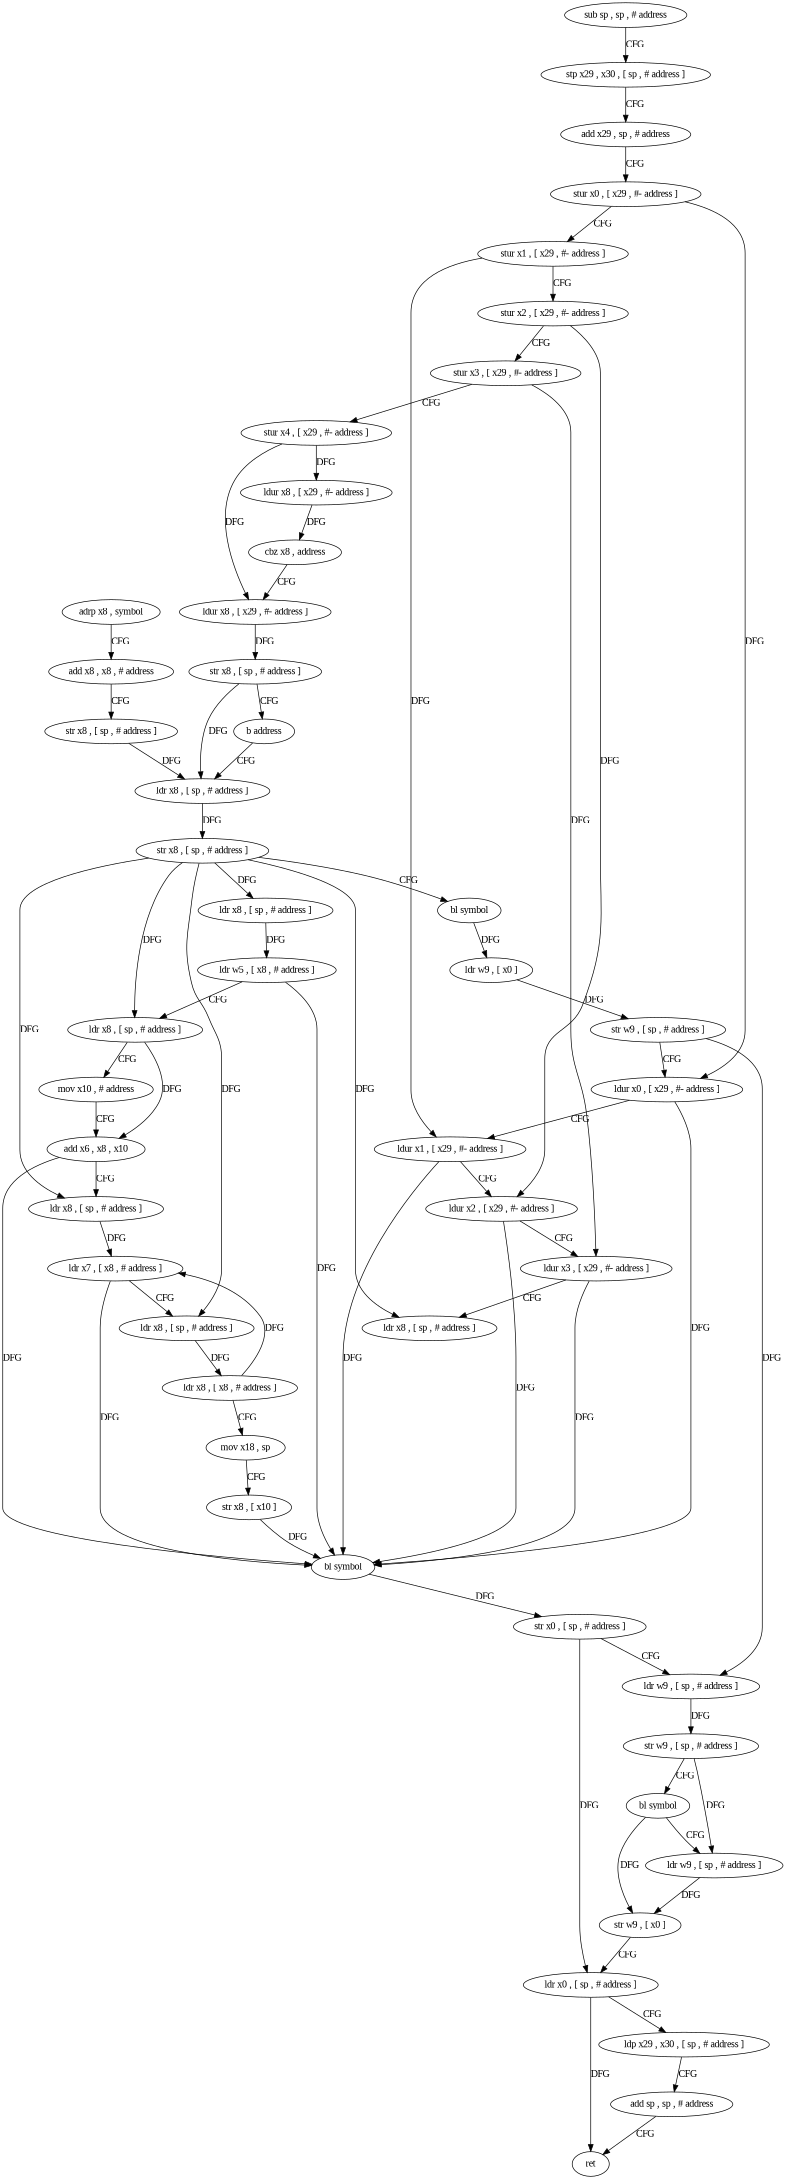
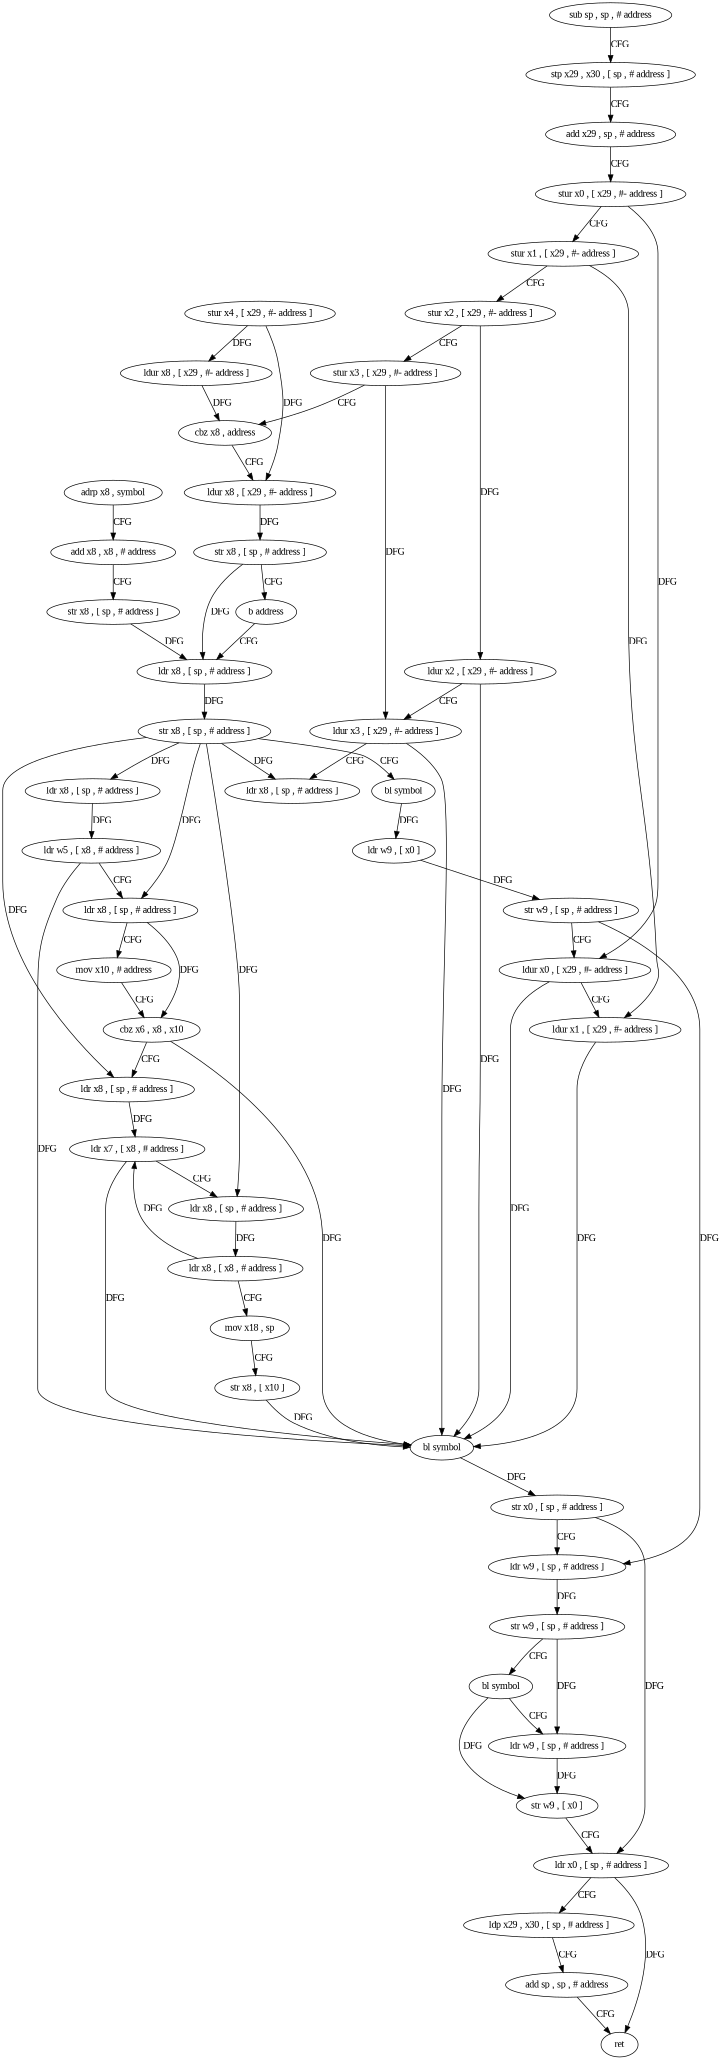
(417, 401) -> (316, 407)
(96, 1149) -> (152, 1030)
(474, 1177) -> none
